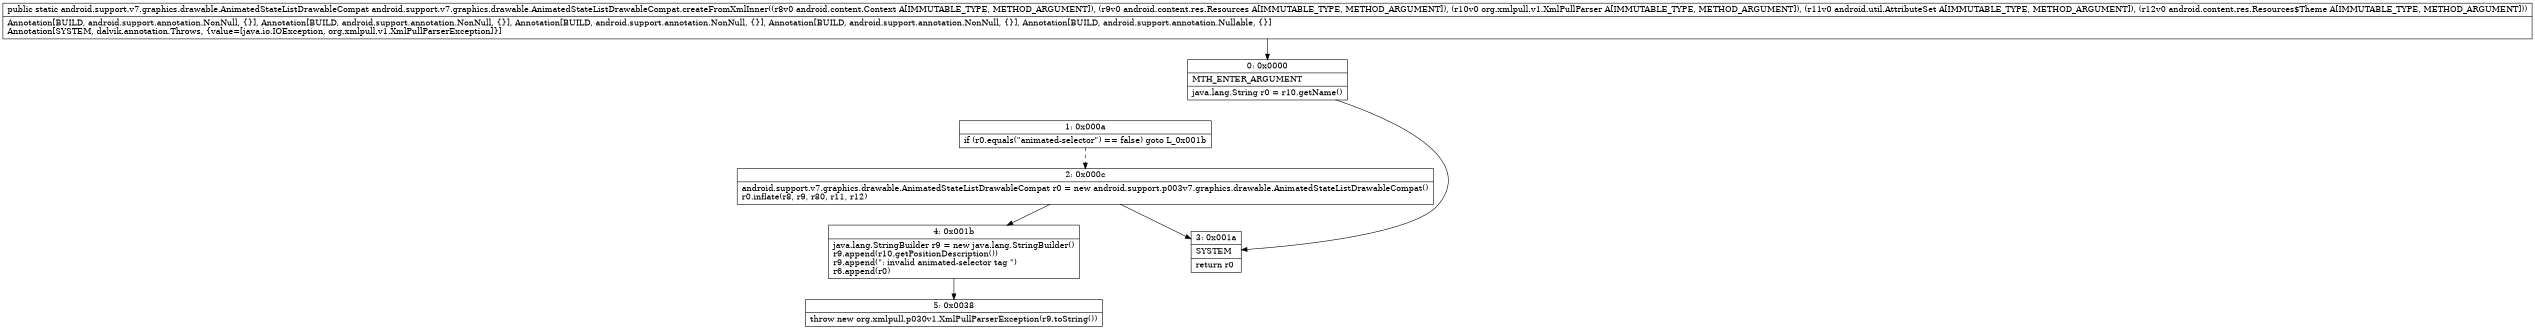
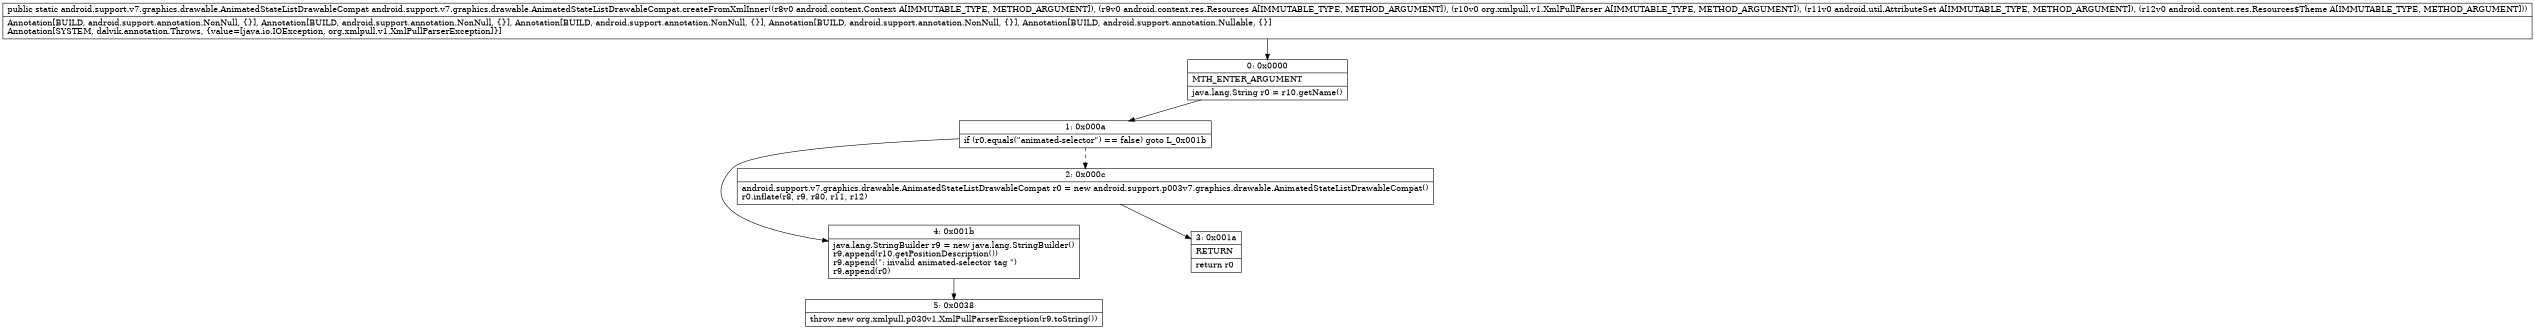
(1031, 213) -> (773, 155)
(1428, 213) -> (1168, 110)
(1214, 251) -> (1214, 251)
(862, 271) -> (862, 271)
